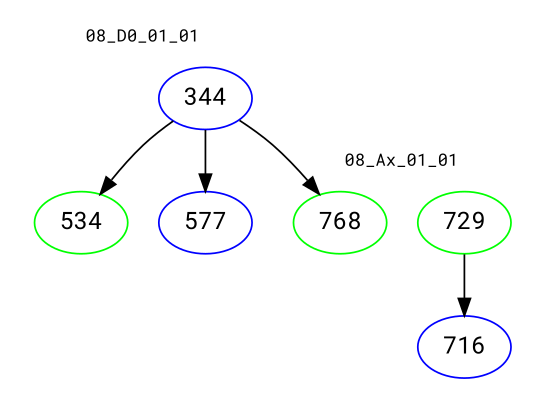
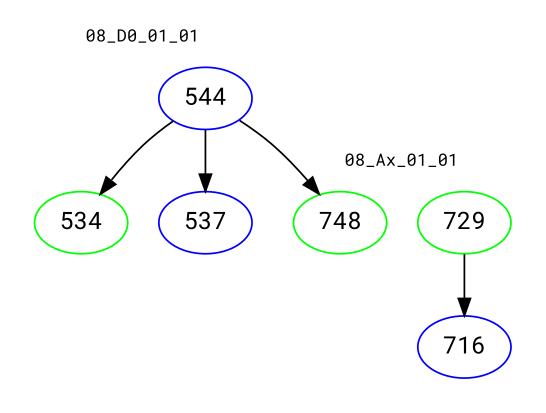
(205, 98) -> (205, 98)
(205, 223) -> (205, 223)
(340, 223) -> (340, 223)
